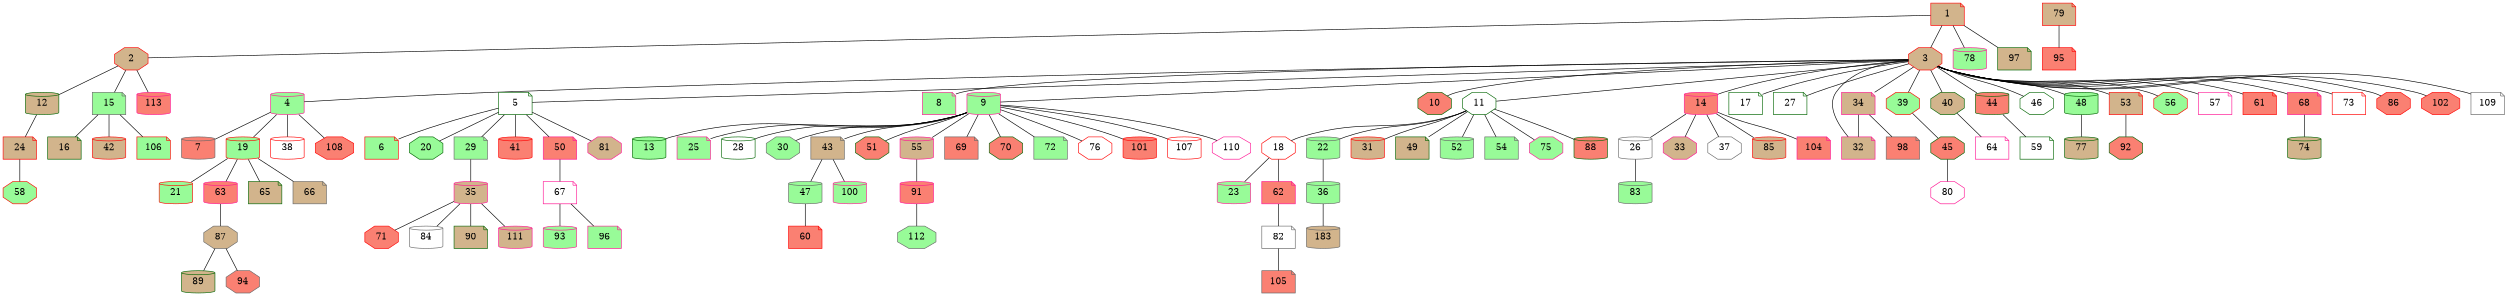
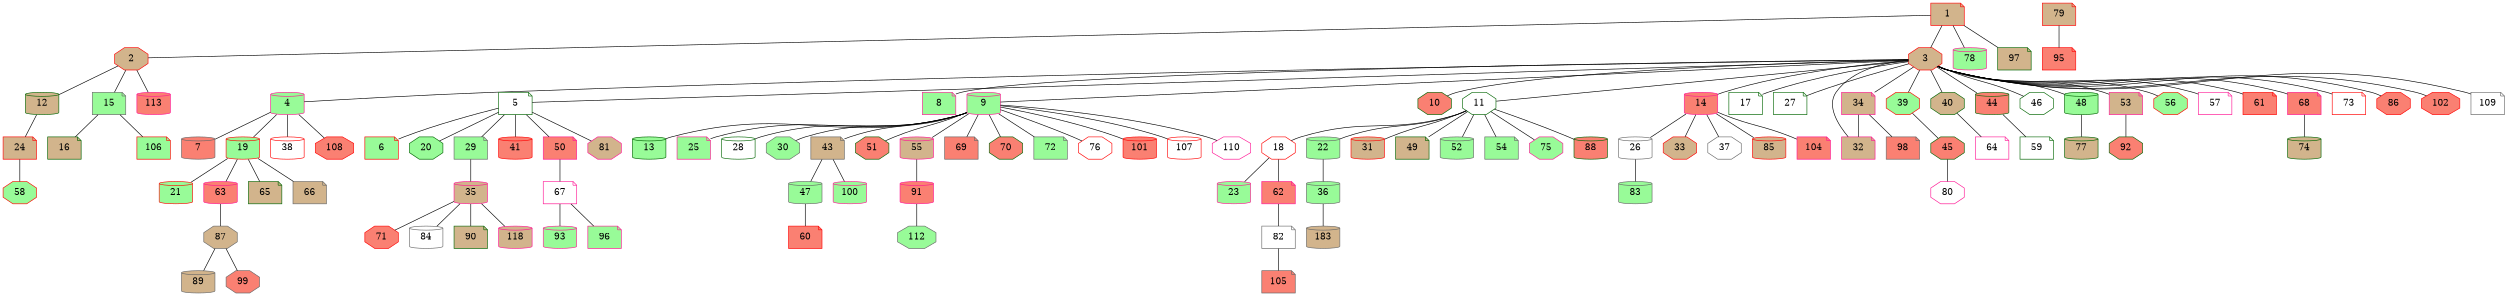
(2126, 103) -> (2126, 103)
(109, 148) -> none
(1680, 148) -> (1680, 148)
(515, 237) -> (515, 237)
(198, 282) -> (198, 282)
(243, 282) -> (243, 282)
